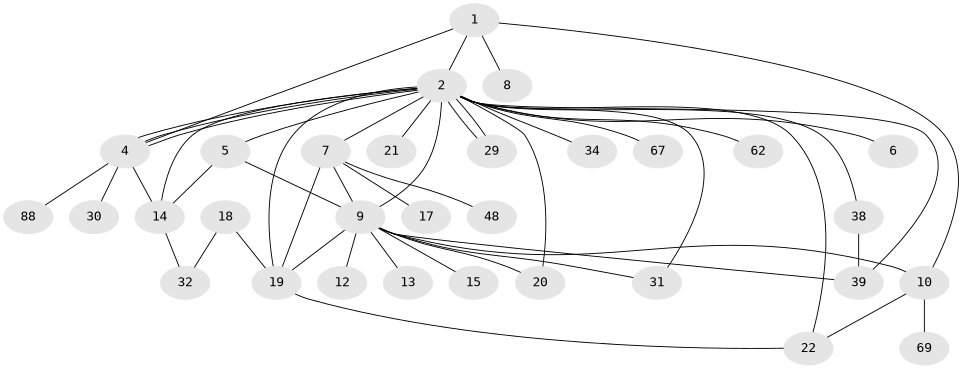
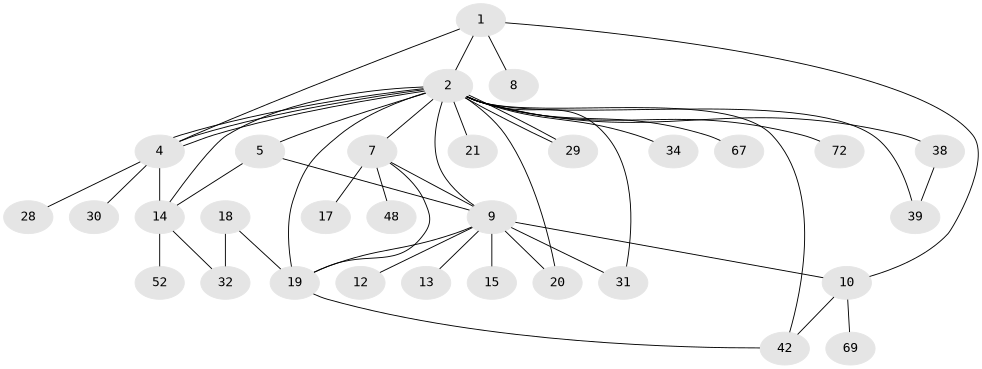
(758, 151) -> (840, 151)
(893, 151) -> none
(28, 217) -> (28, 217)
(617, 259) -> none
none -> (160, 283)
(808, 349) -> (785, 349)
